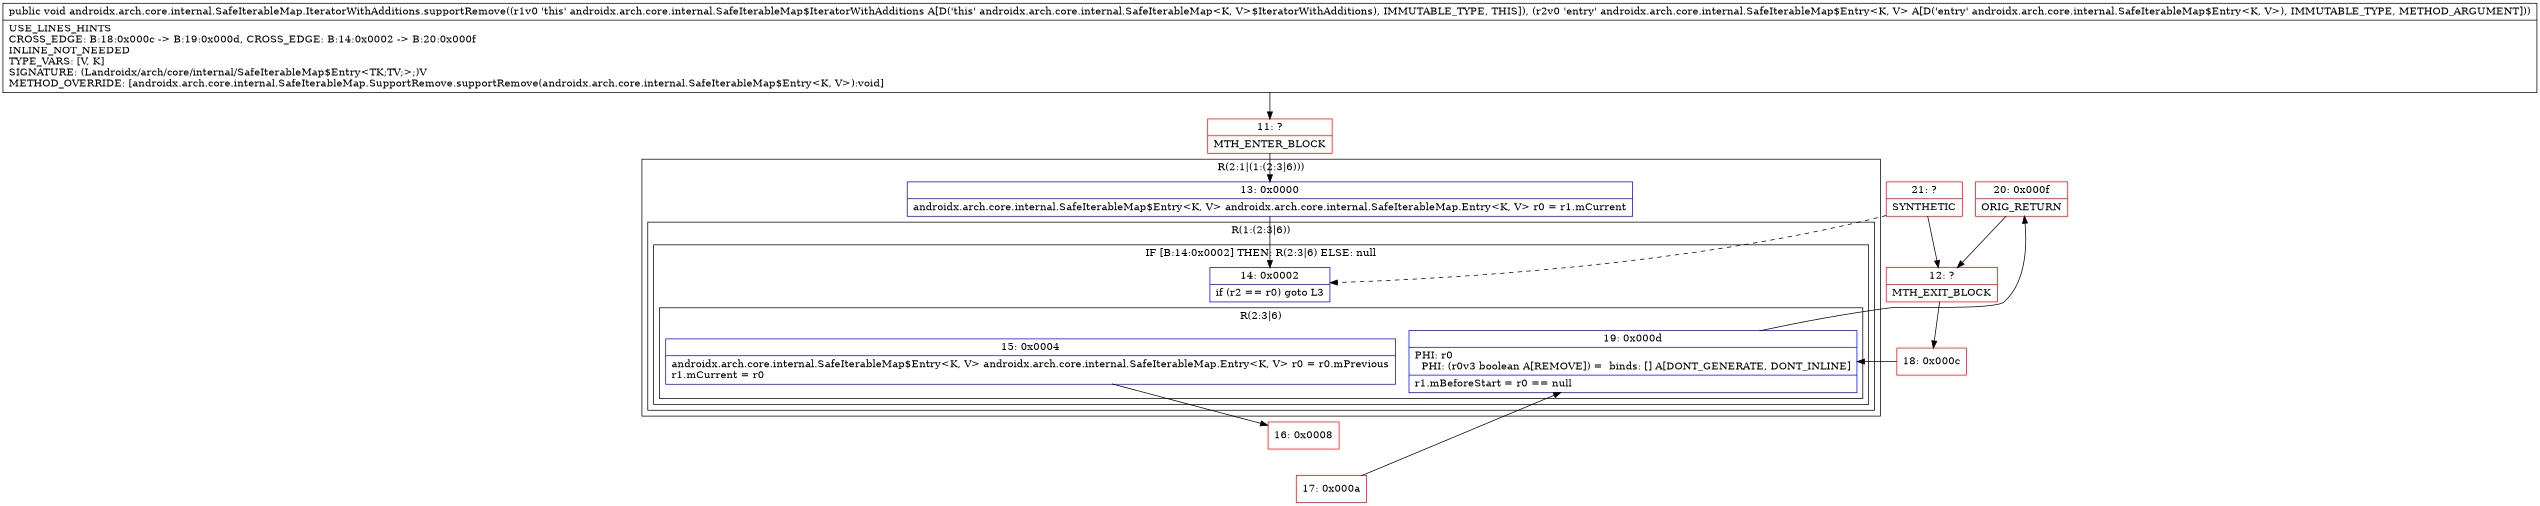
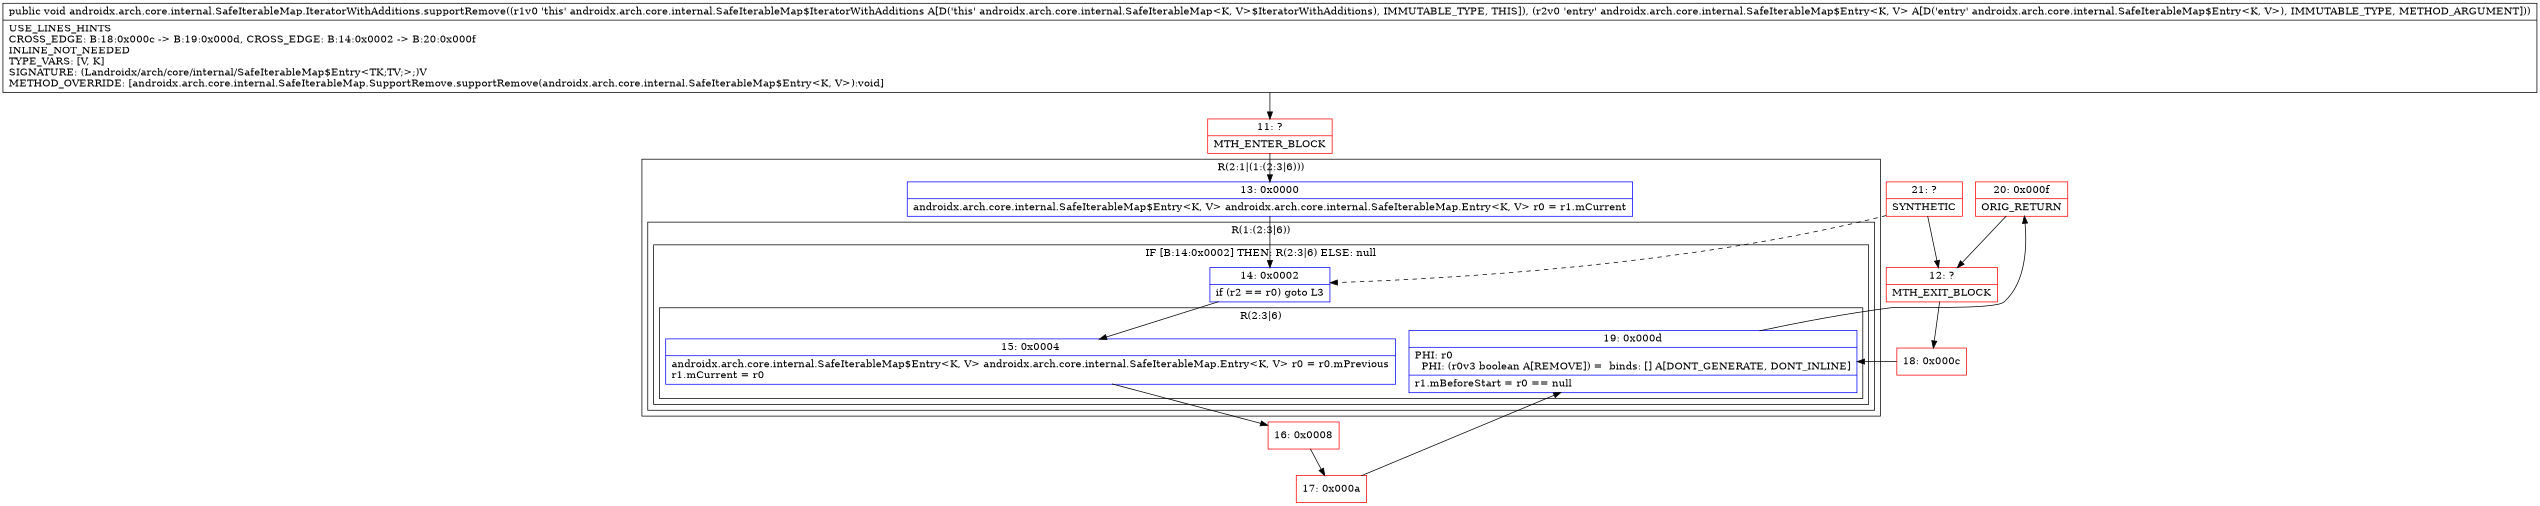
none -> (1162, 319)
none -> (1316, 459)
